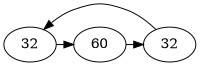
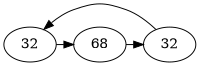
(100, 45) -> (100, 45)
